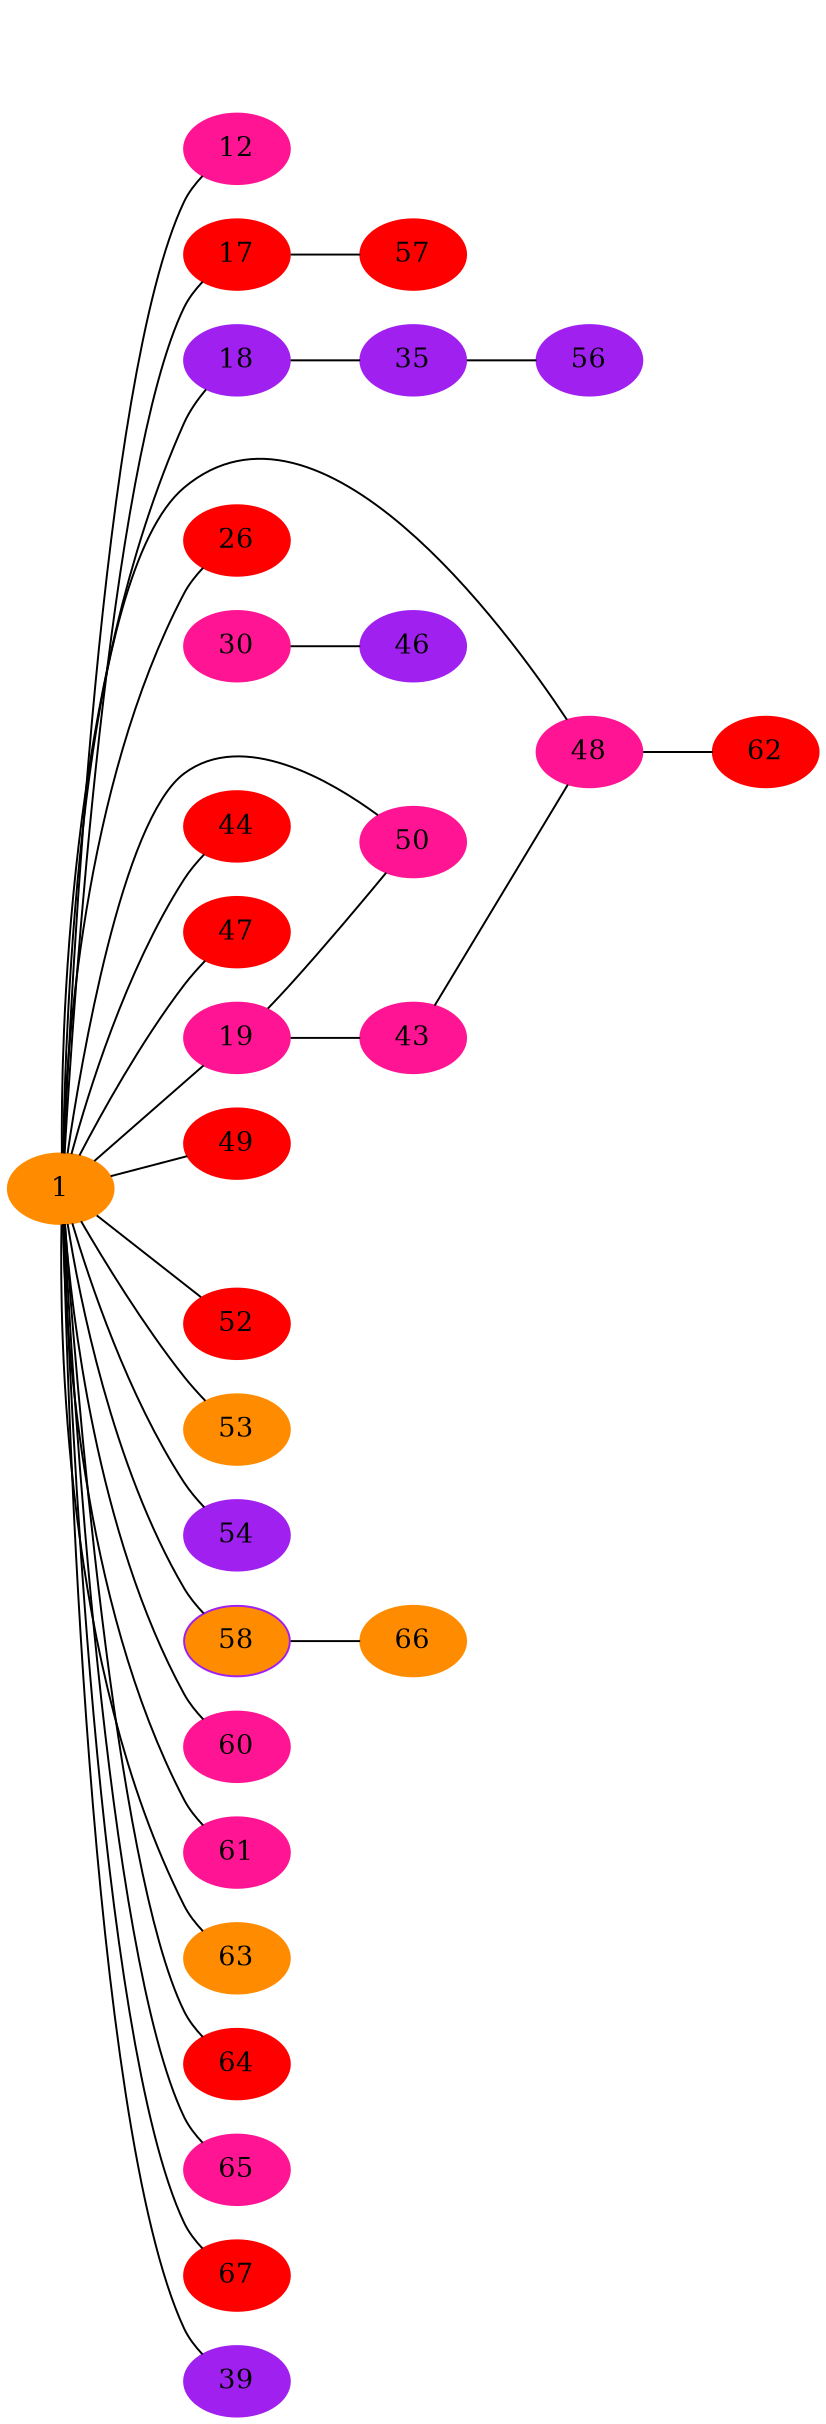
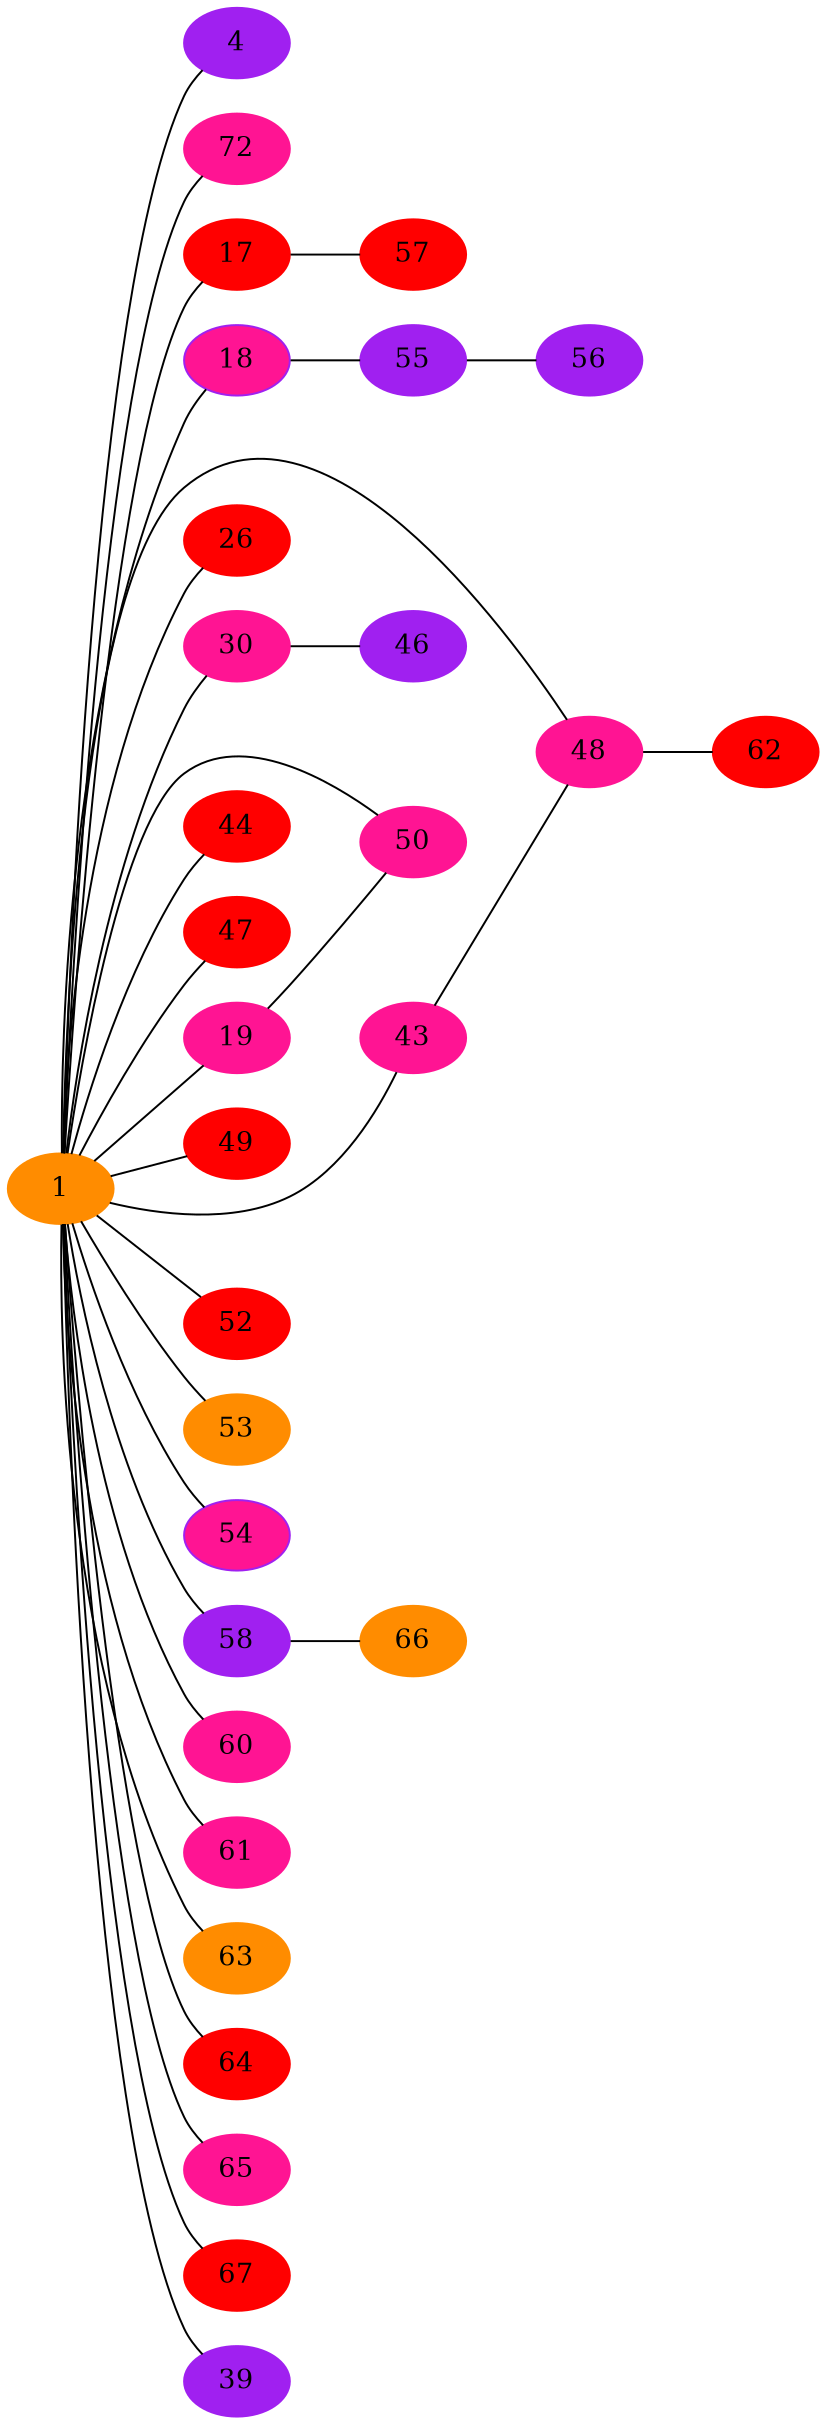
none -> (237, 43)
(237, 149) -> (237, 149)
(237, 360) -> (237, 360)
(413, 360) -> (413, 360)
none -> (142, 811)
(325, 1038) -> (282, 1200)
(237, 1535) -> (237, 1535)
(237, 1641) -> (237, 1641)
